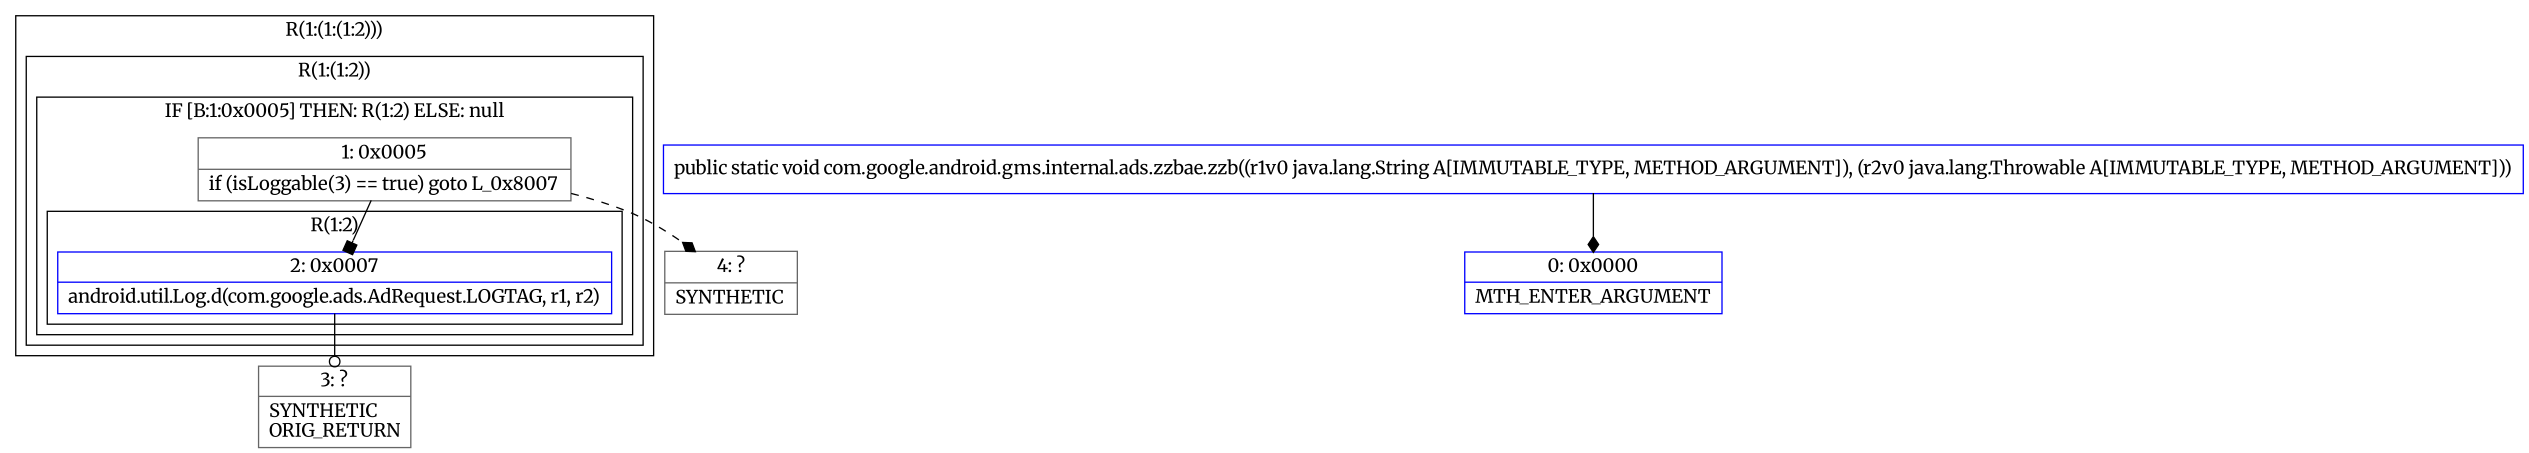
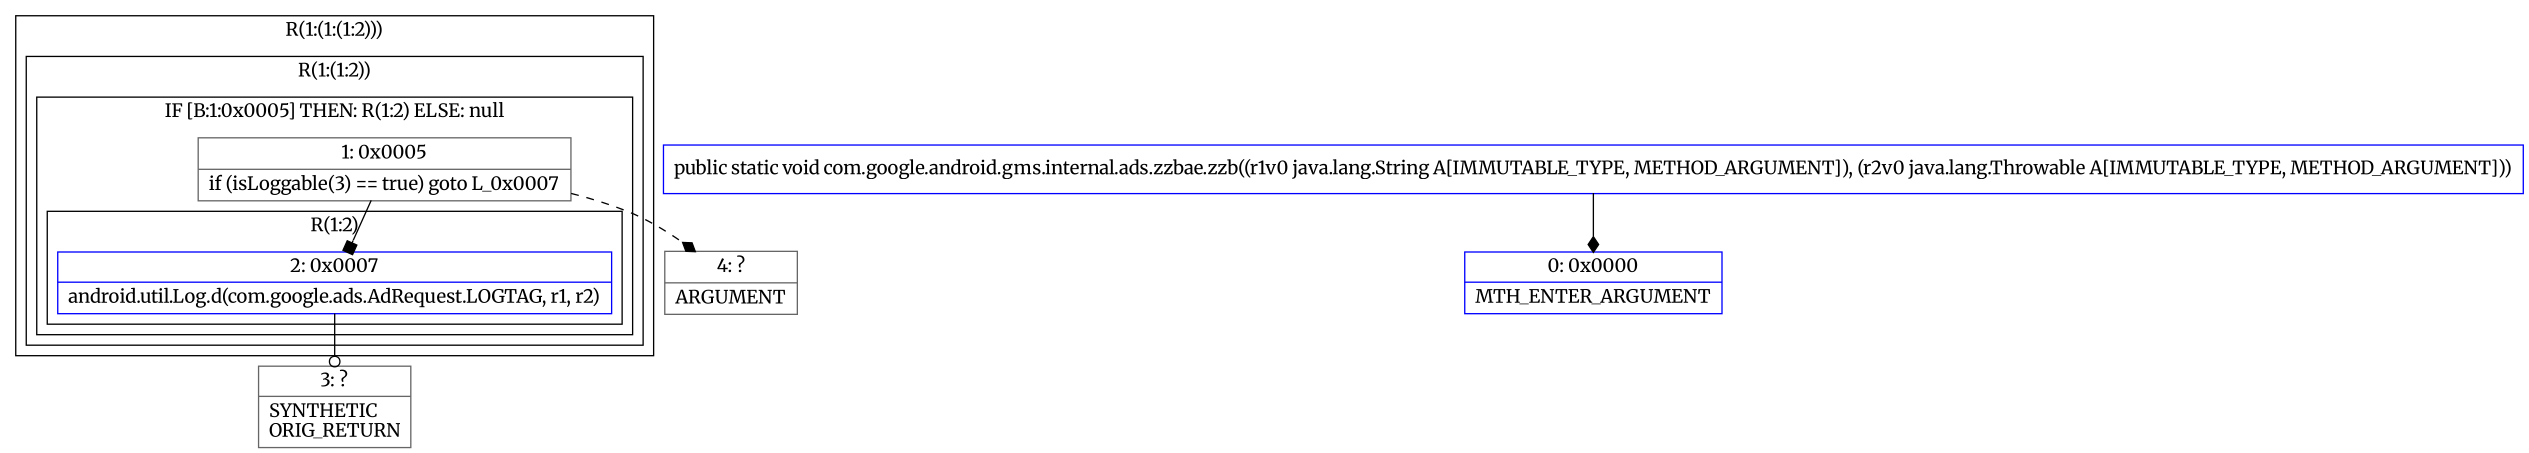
(384, 184) -> (385, 184)
(730, 298) -> (731, 298)
